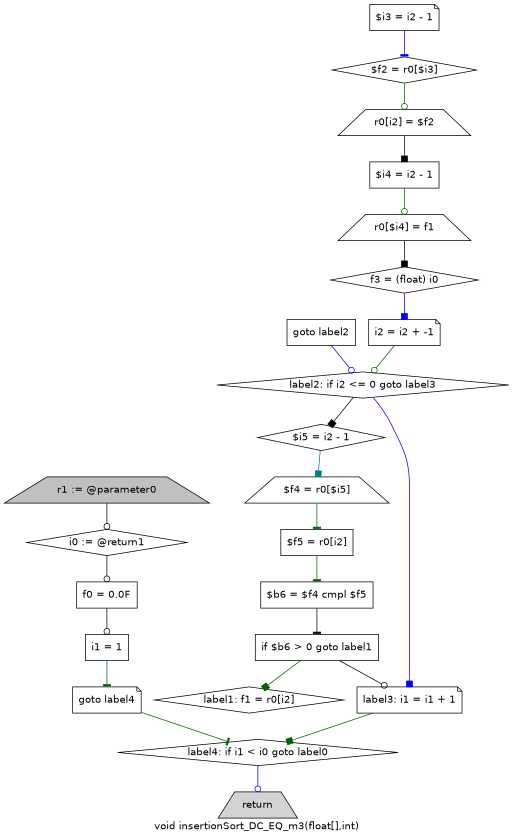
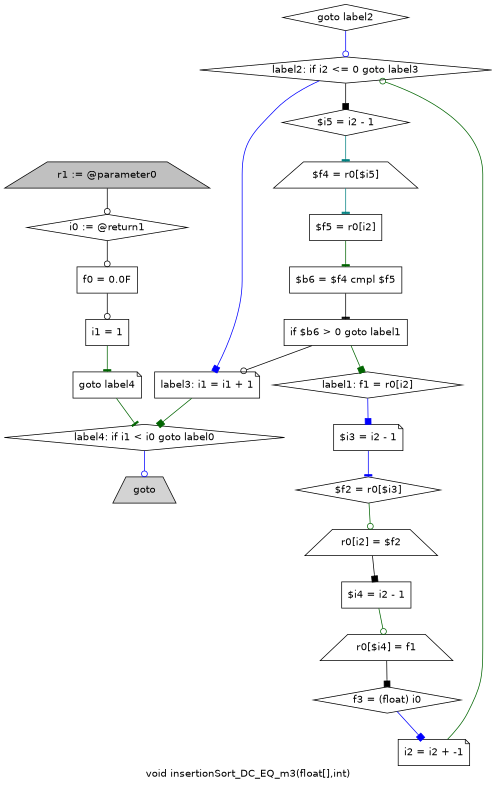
(321, 332) -> (346, 18)
none -> (368, 408)
(319, 460) -> (346, 147)
(317, 514) -> (346, 199)
(258, 805) -> (144, 490)
